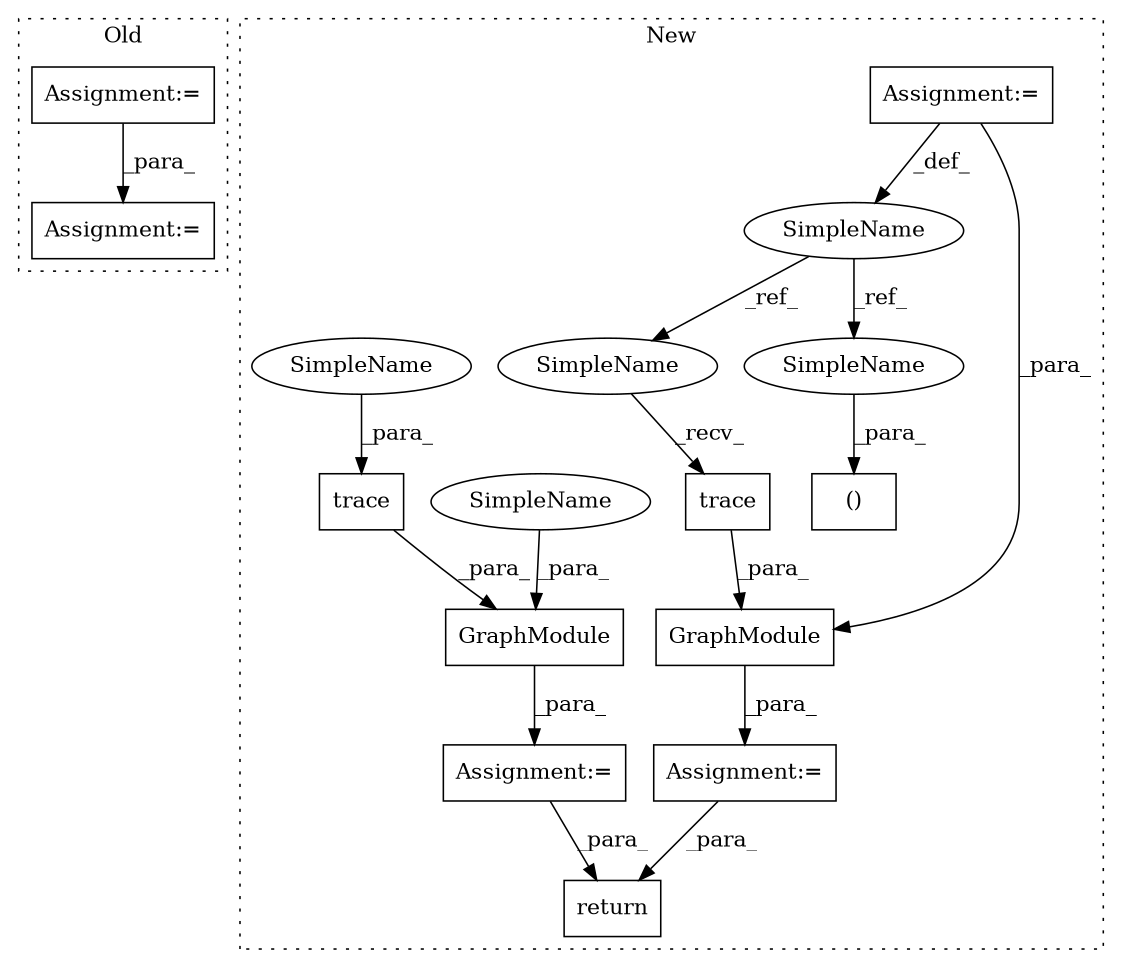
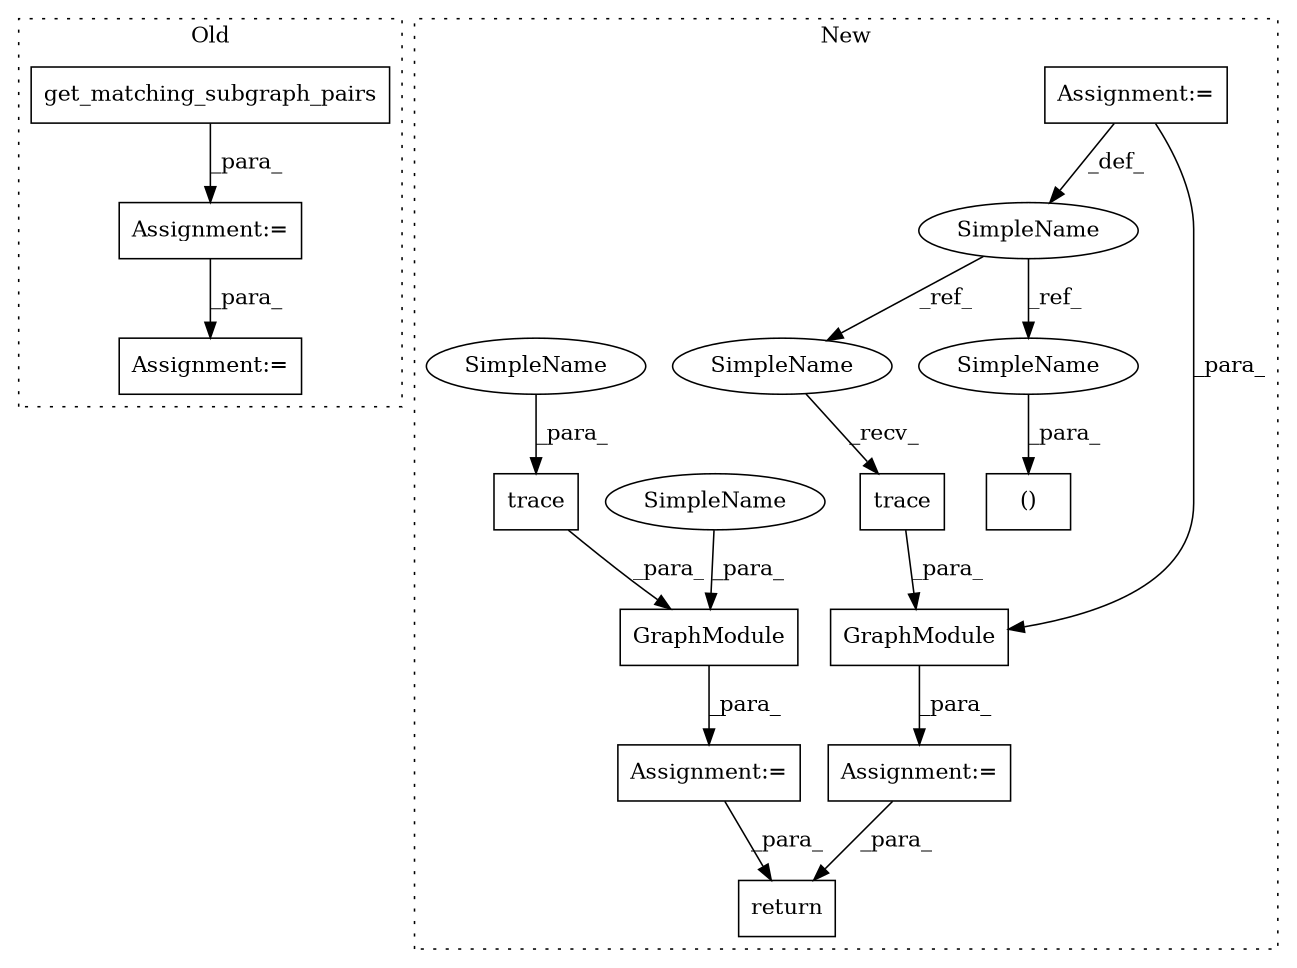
none -> (210, 95)
